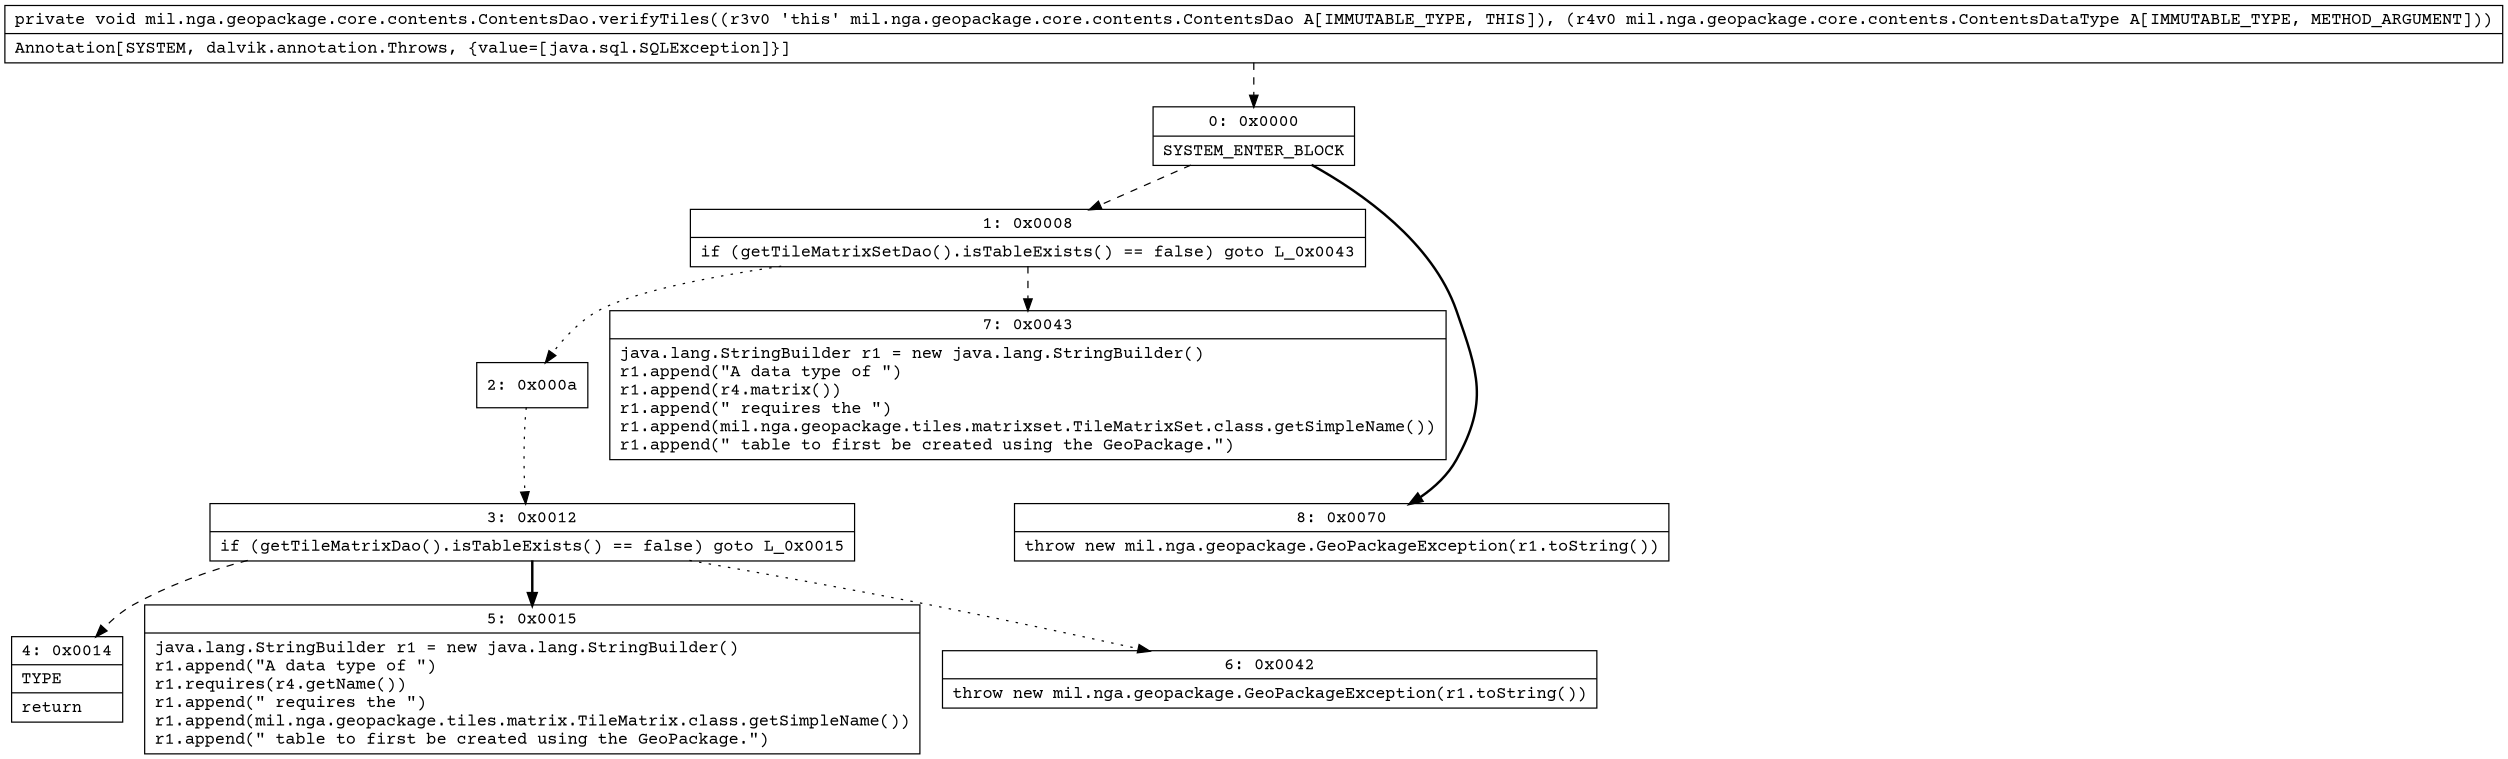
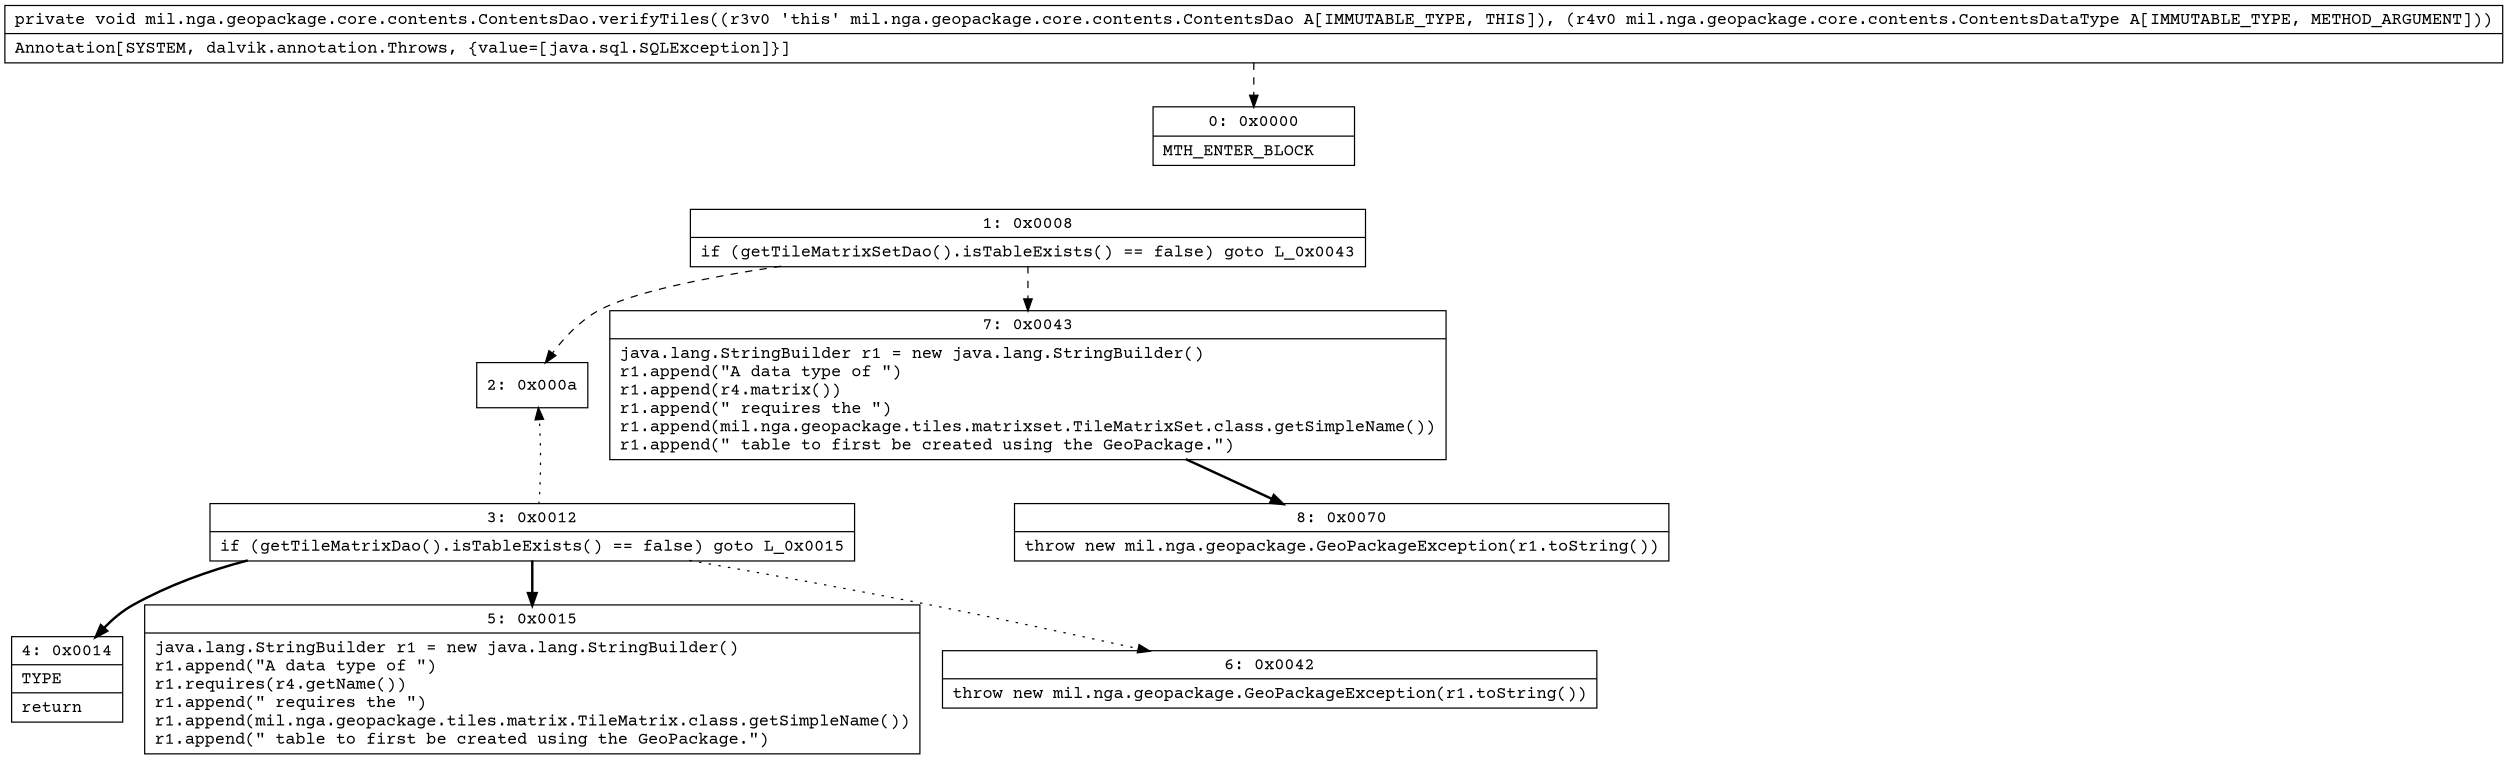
(1254, 150) -> (1239, 150)
(1146, 185) -> none
(658, 290) -> (658, 290)
(1456, 310) -> (1229, 479)
(524, 450) -> (541, 462)
(172, 586) -> (172, 586)
